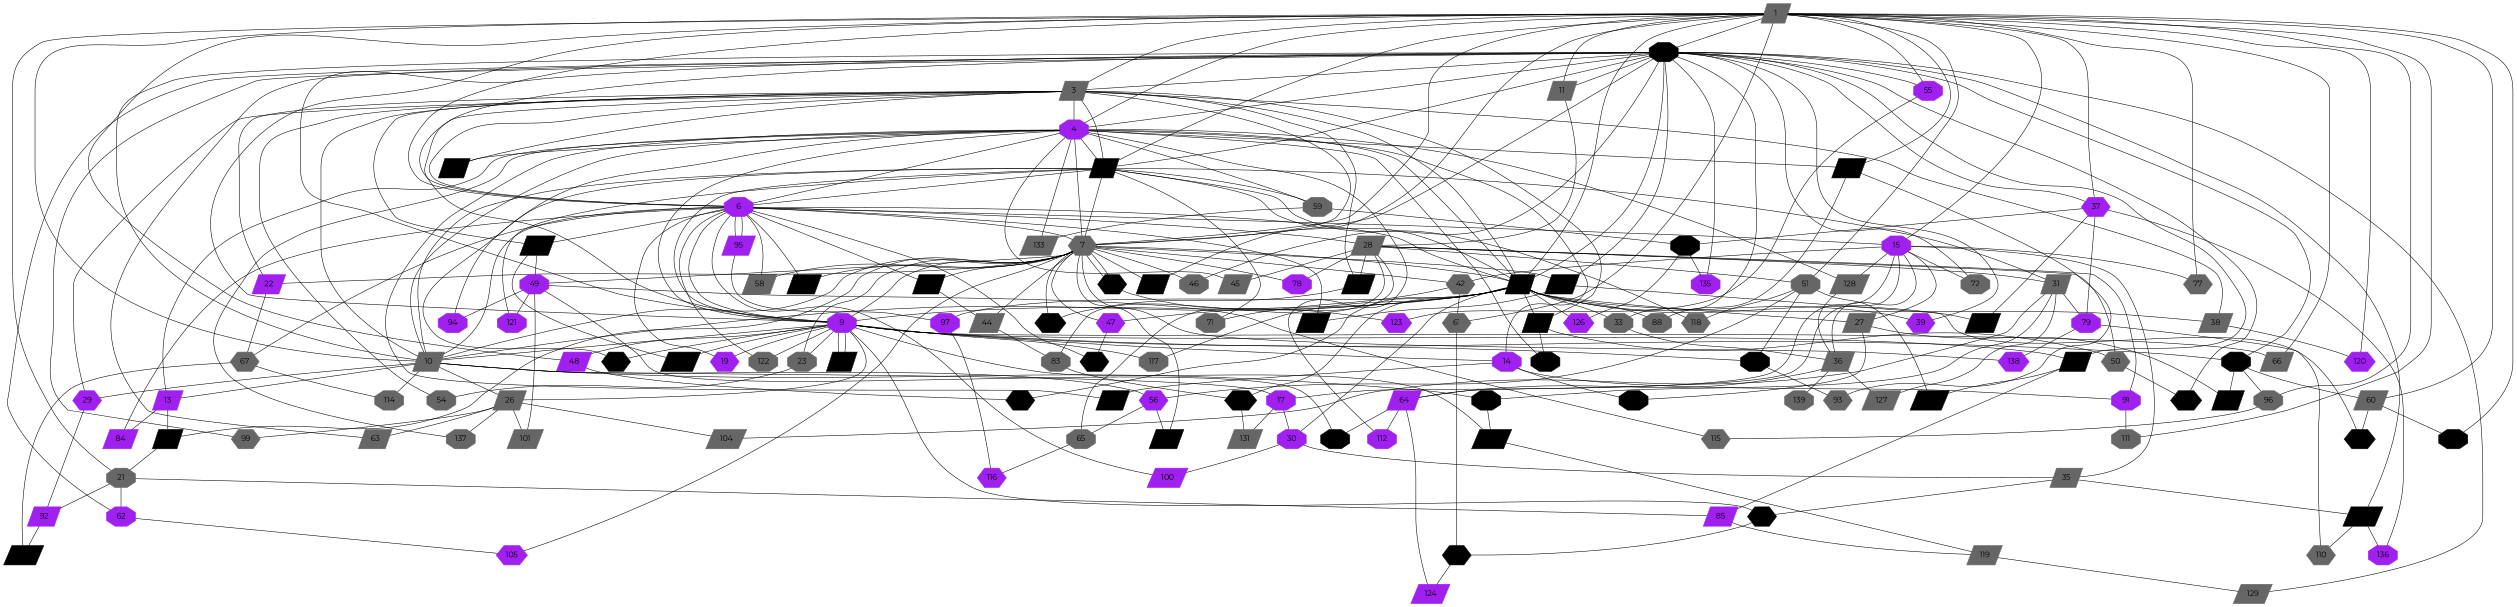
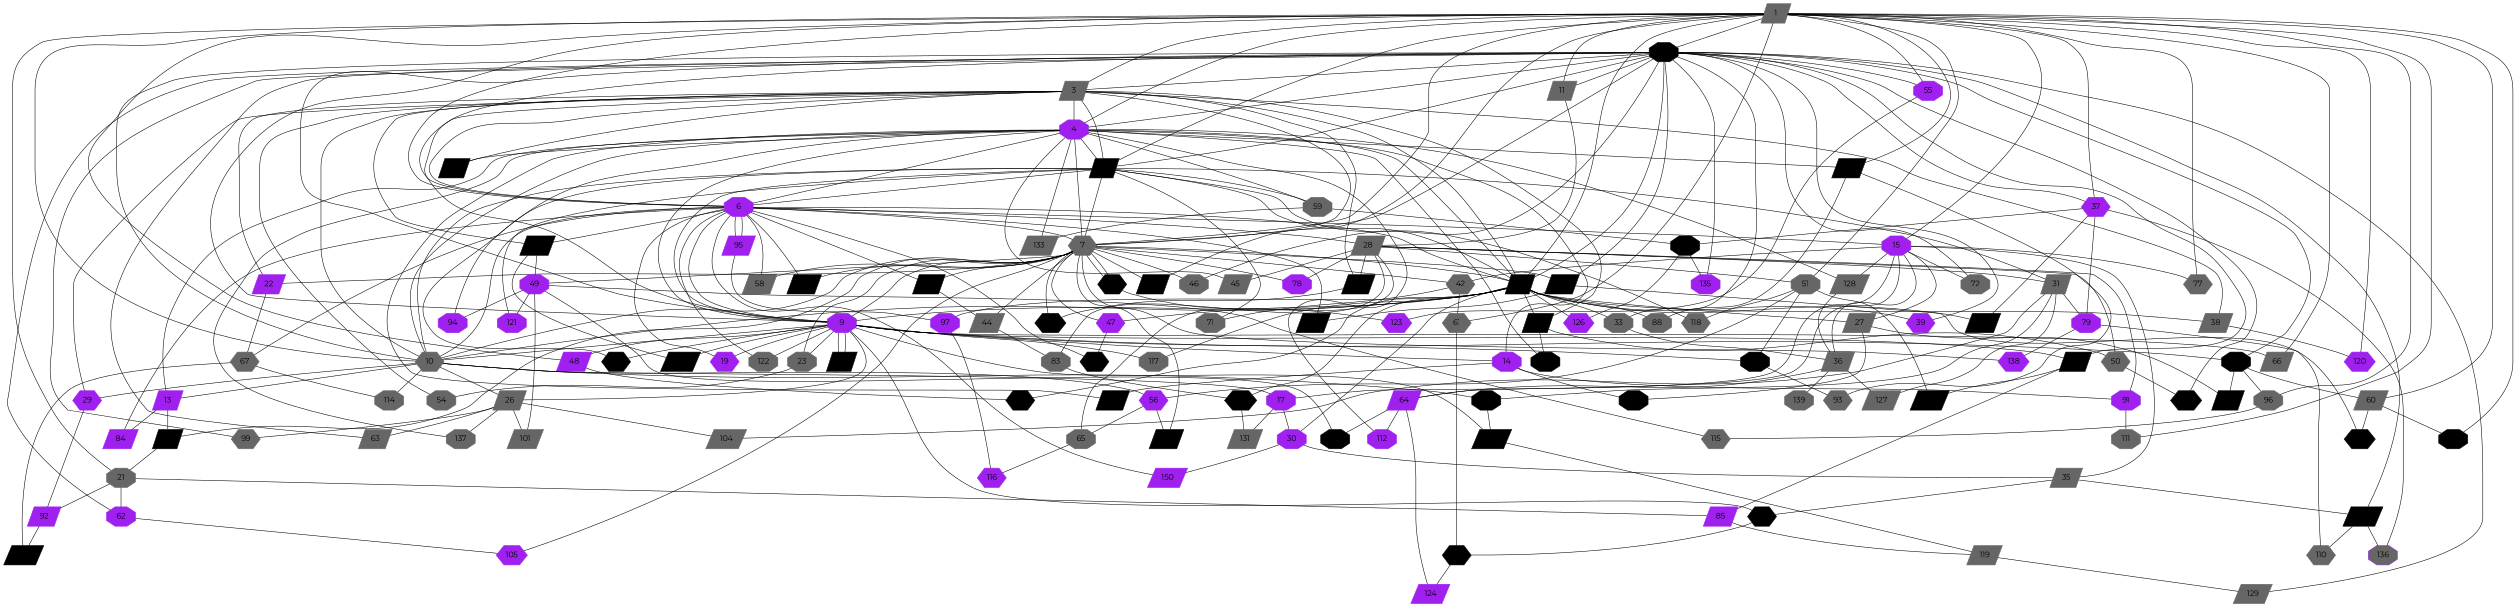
(428, 362) -> (430, 362)
(1168, 478) -> (1168, 478)
(2383, 555) -> (2383, 555)
